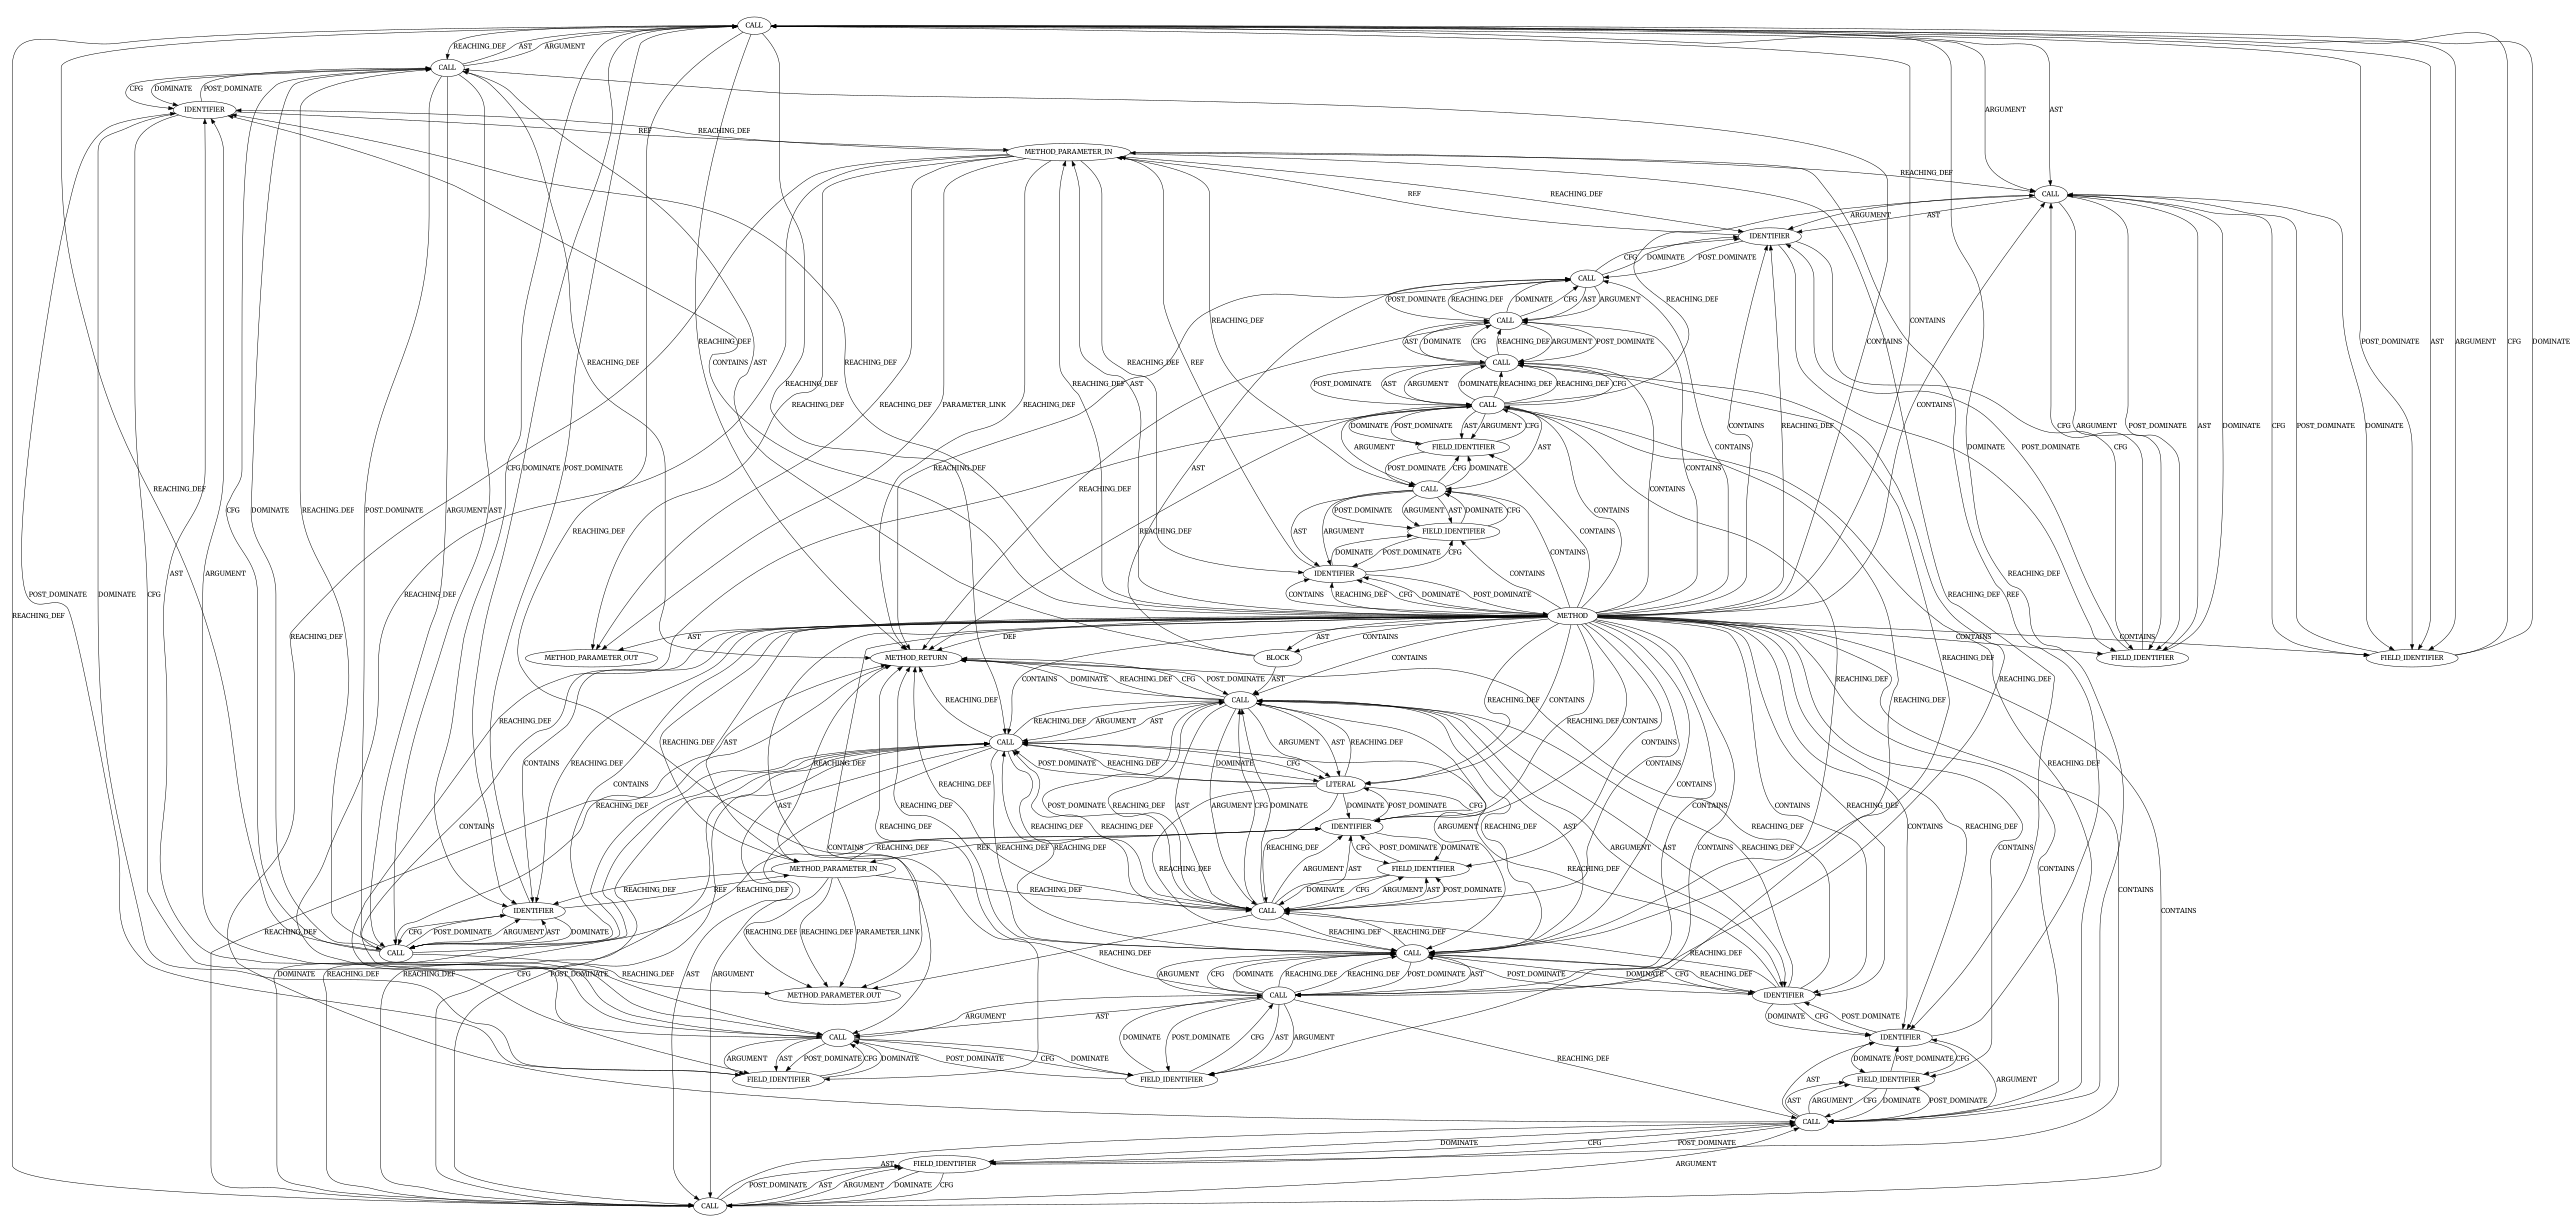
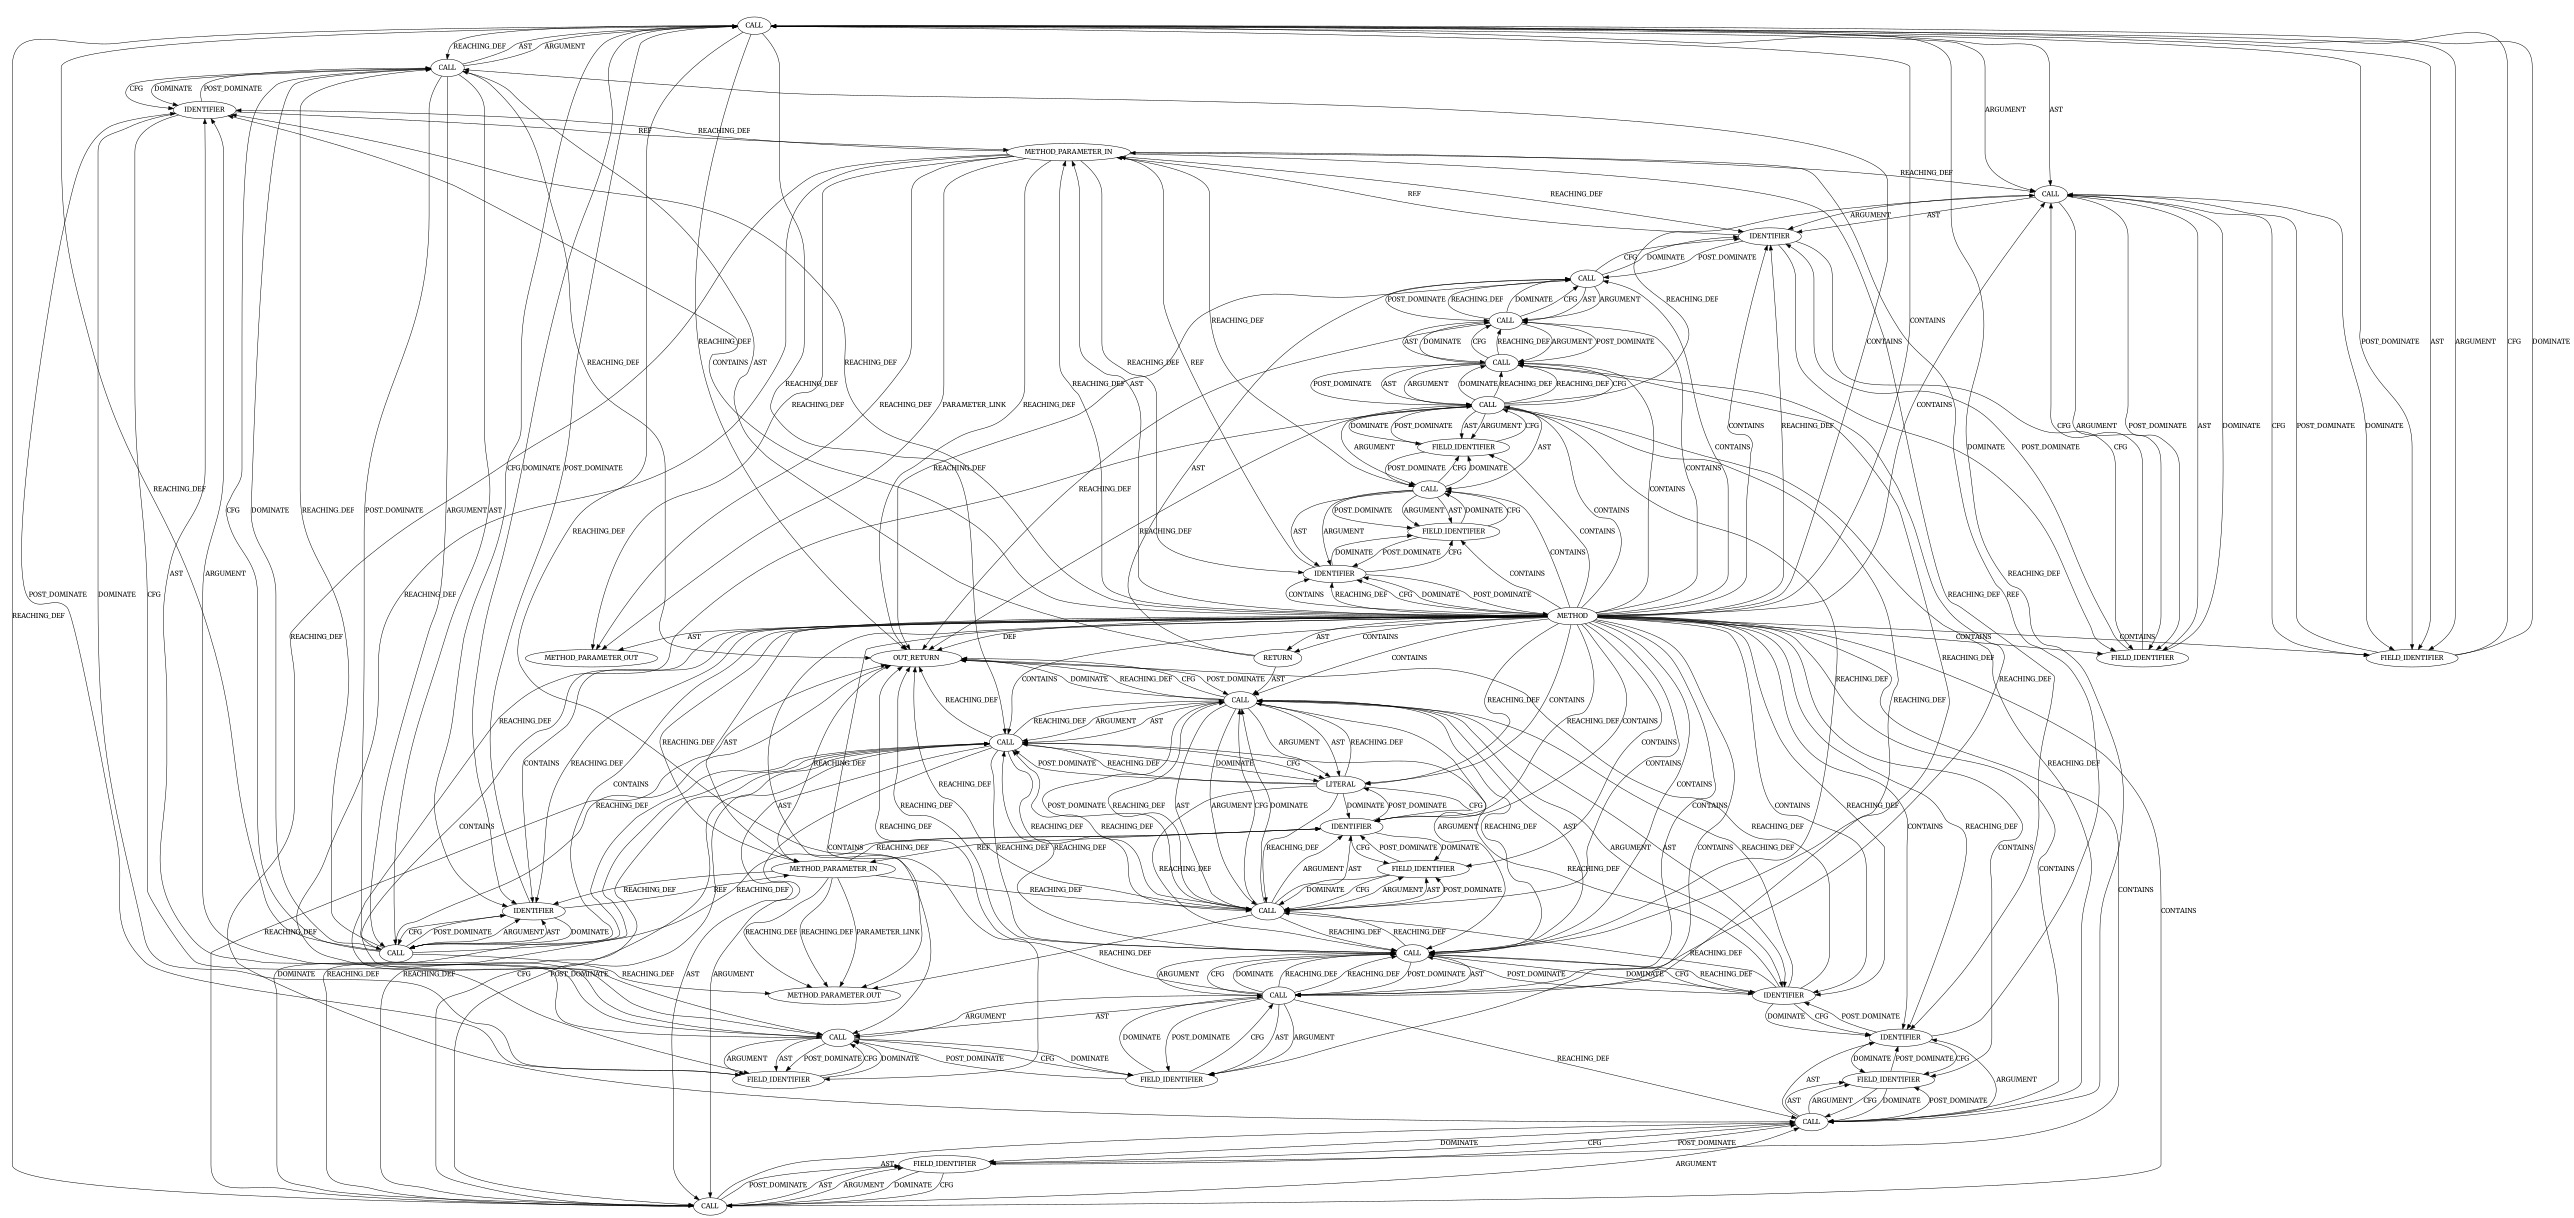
(916, 658) -> (916, 658)
(1278, 658) -> (1278, 658)
